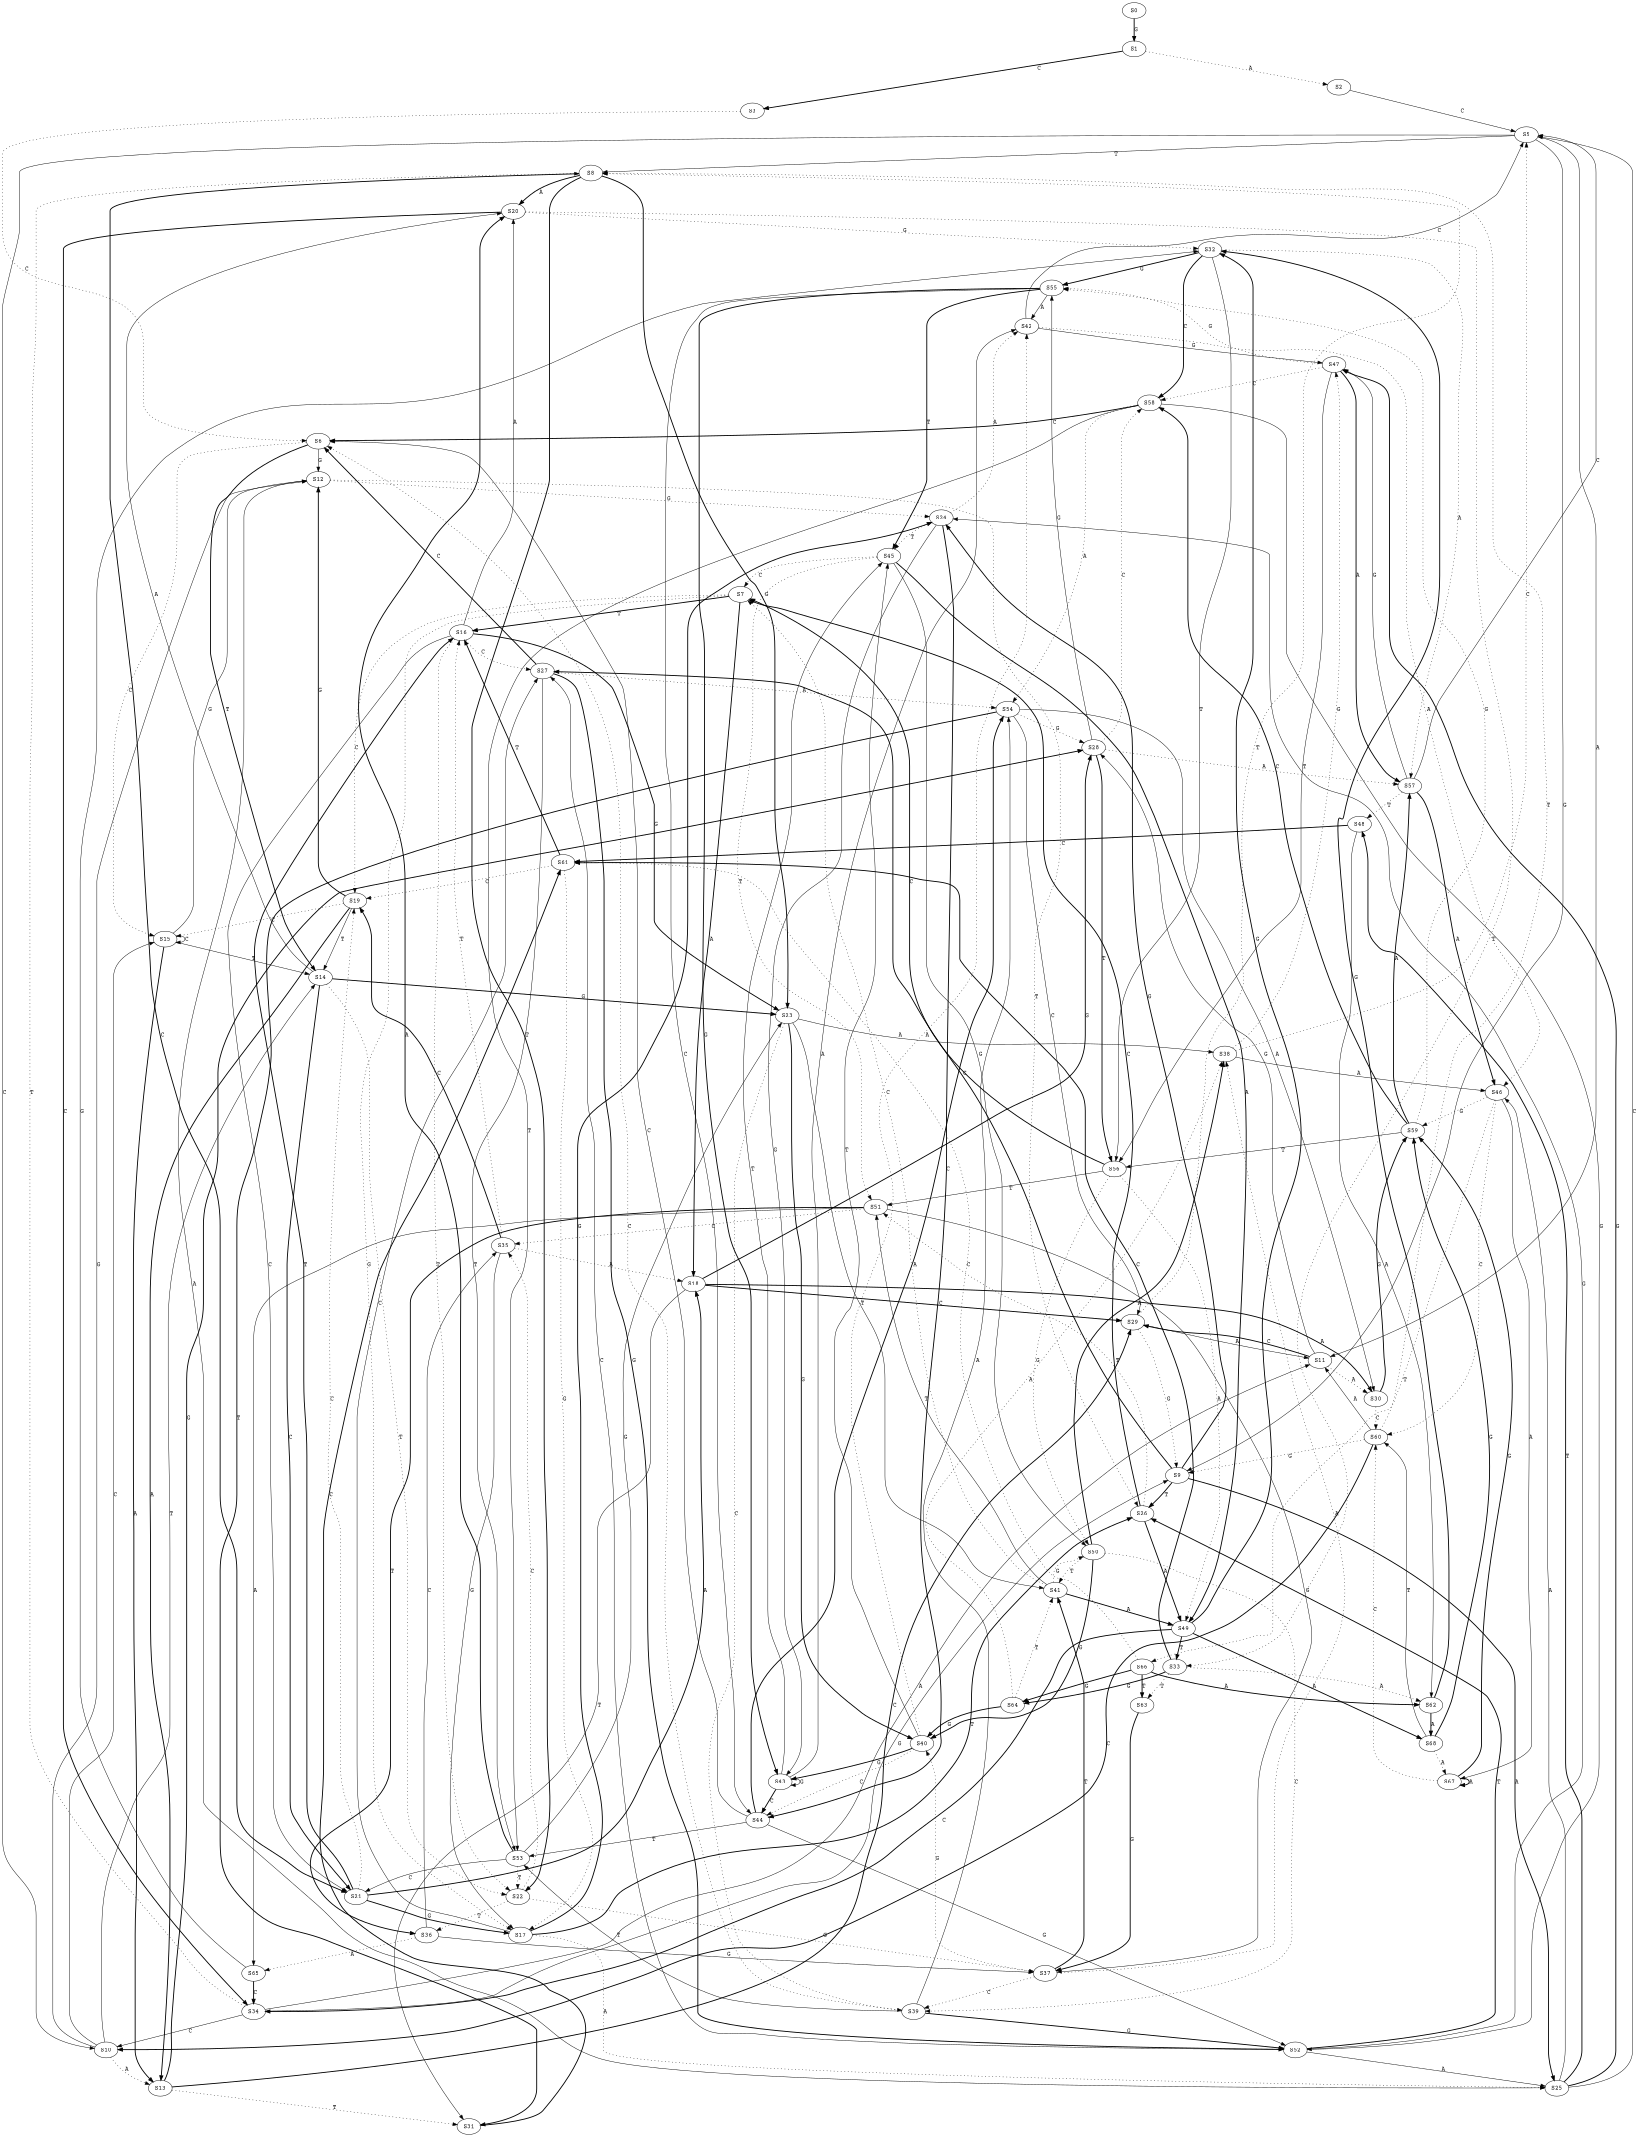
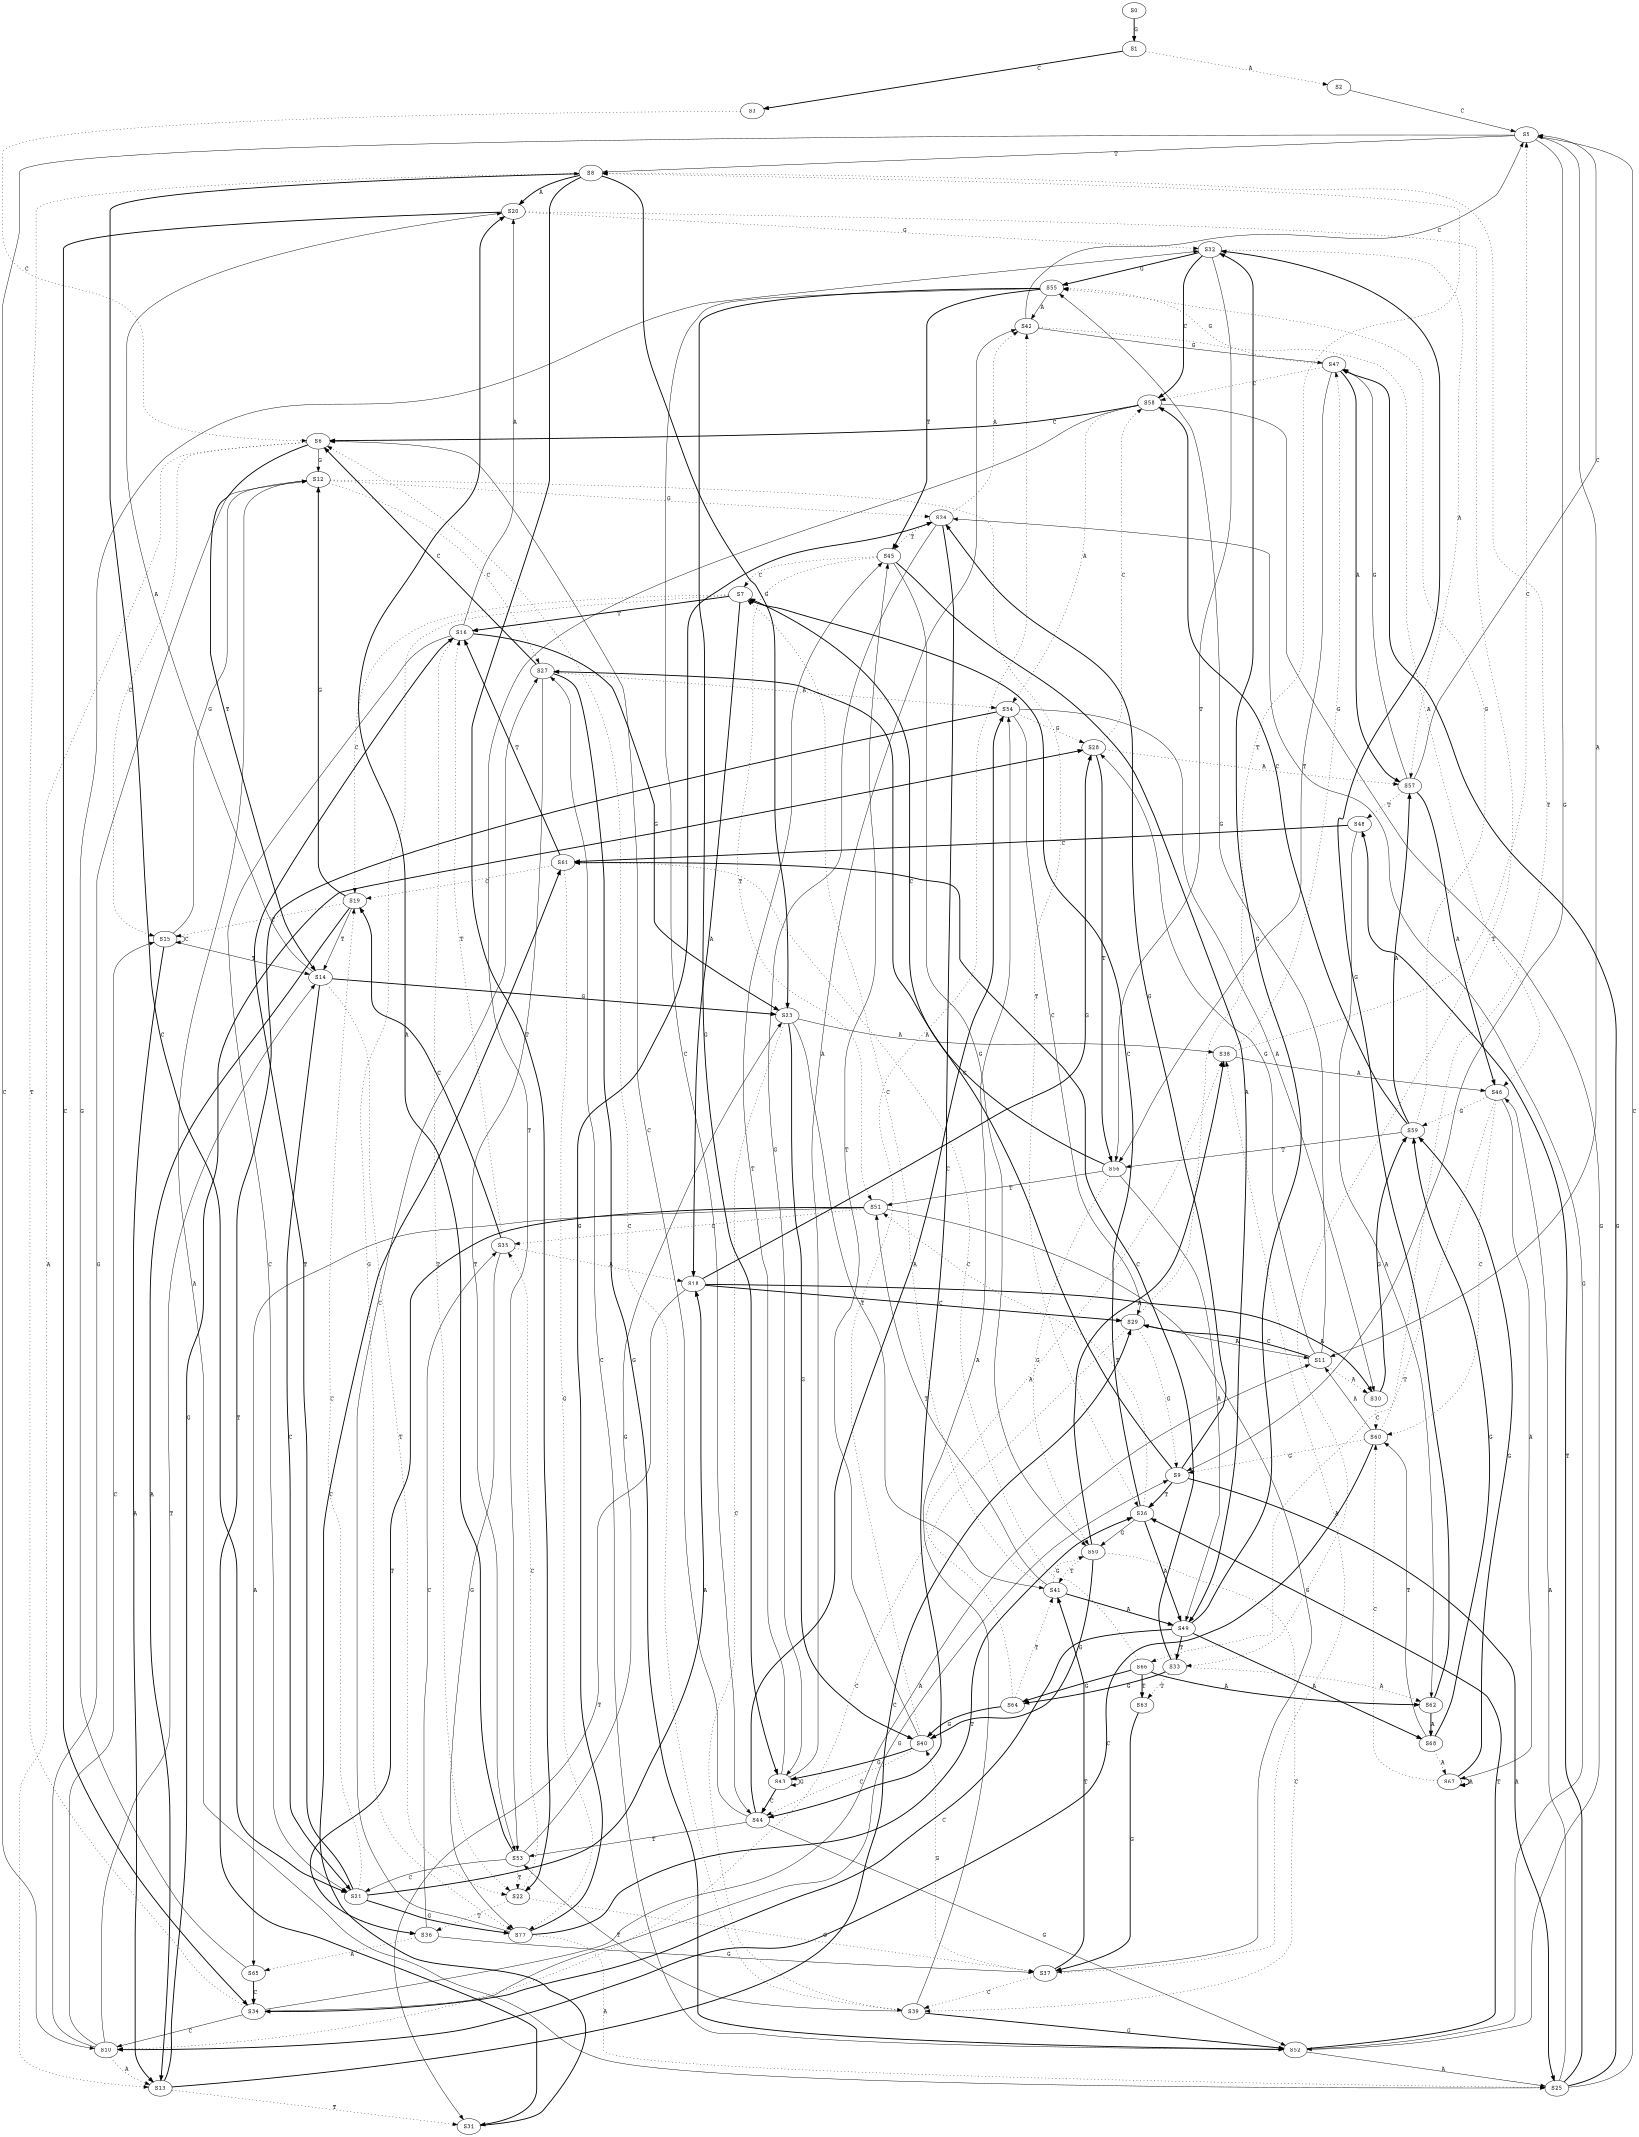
(1057, 521) -> (1220, 810)
(490, 659) -> (455, 546)
none -> (47, 1244)
(1216, 1385) -> (1216, 1385)
none -> (1119, 1531)
none -> (743, 1857)
(520, 1935) -> (520, 1935)
